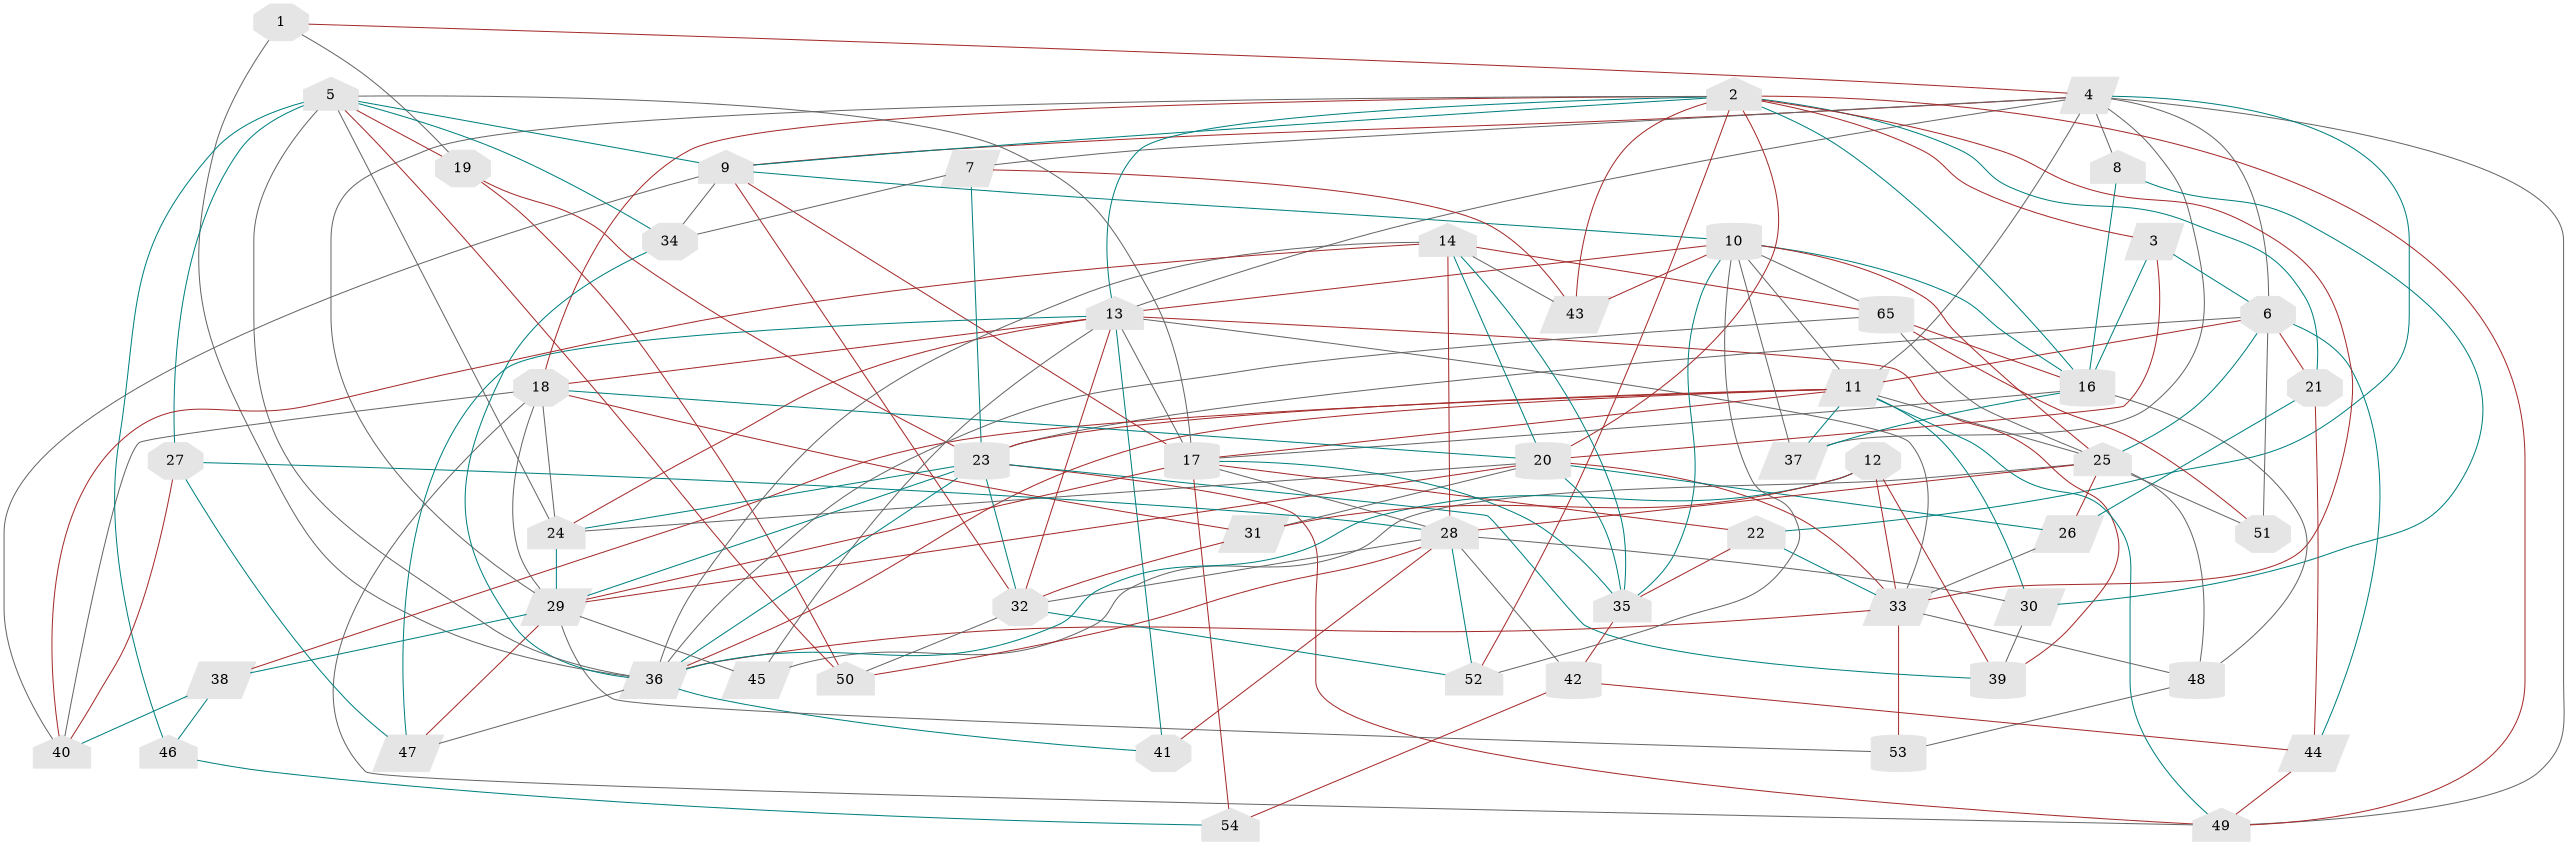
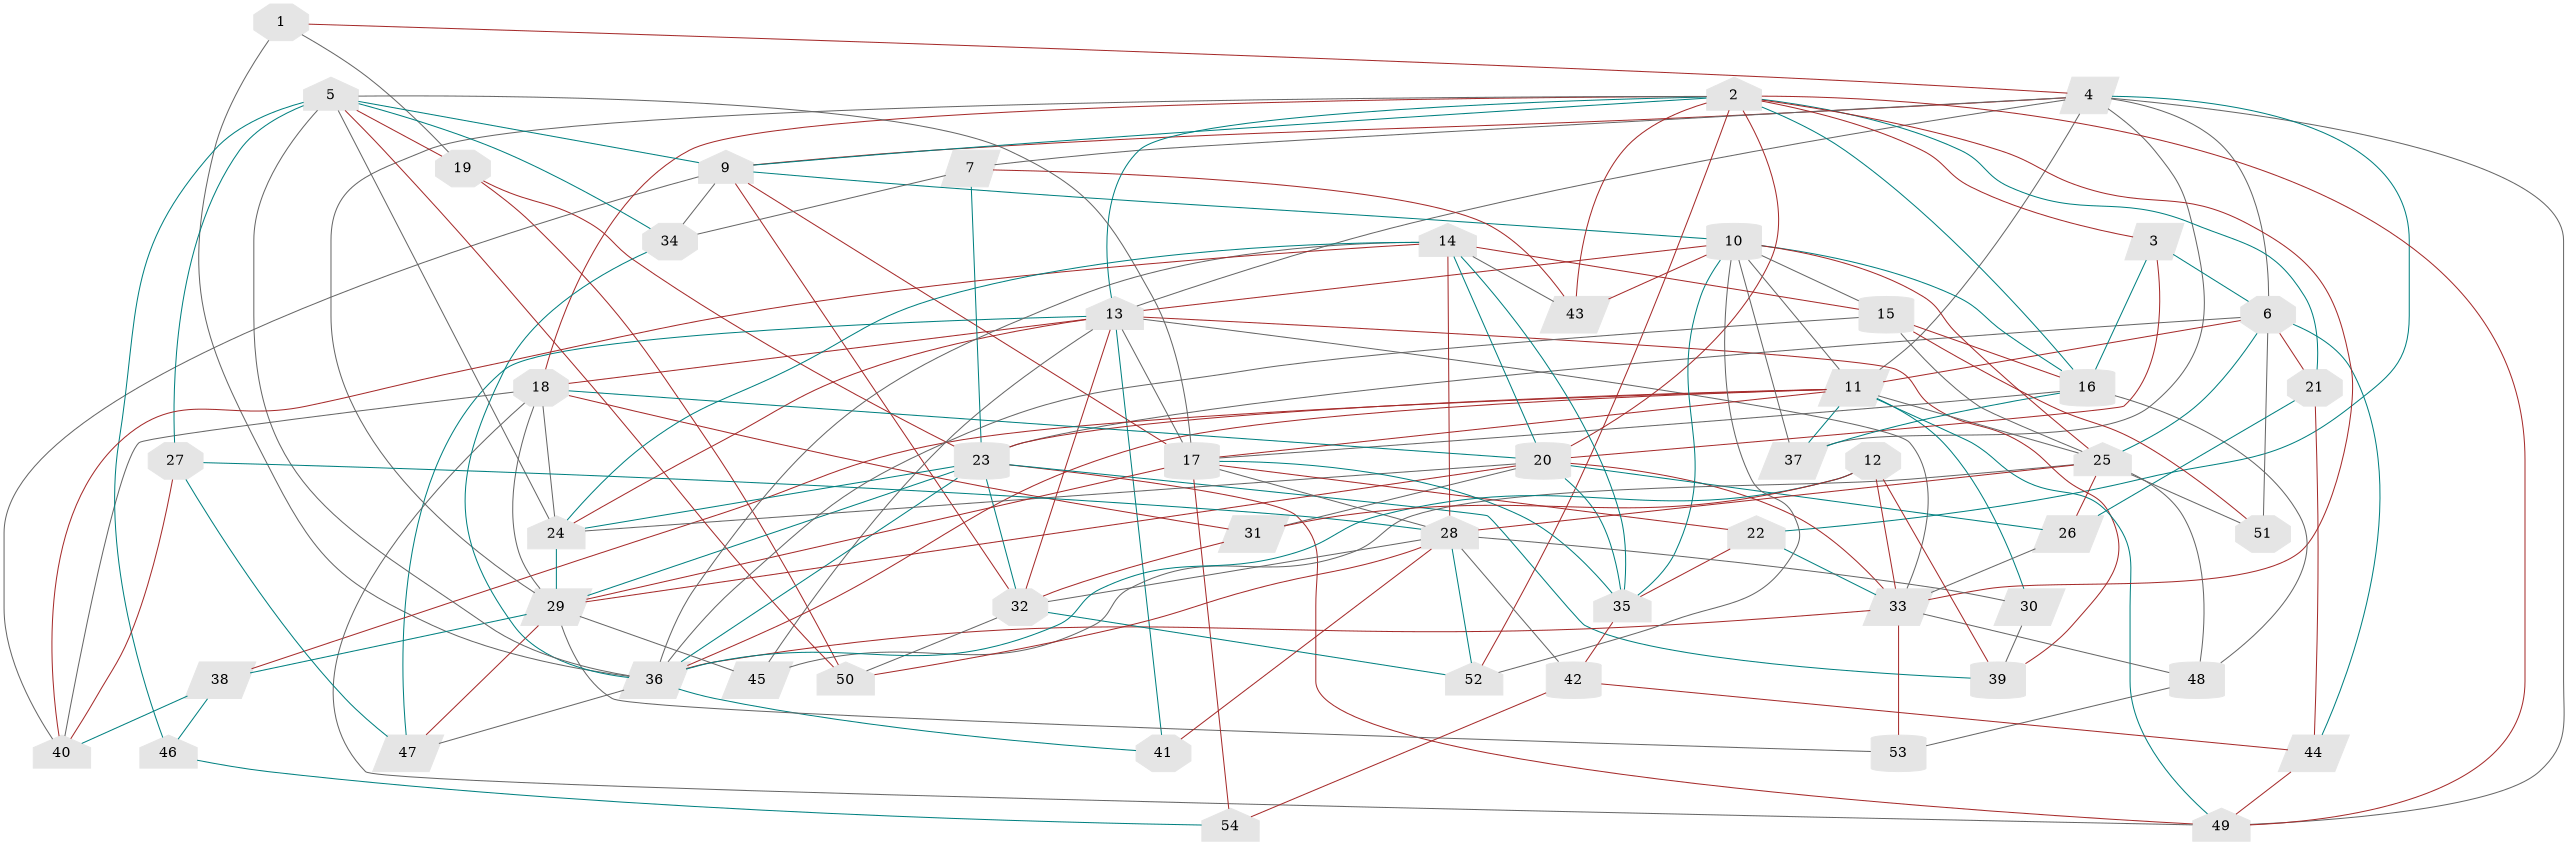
(2118, 169) -> none
none -> (961, 292)
(1886, 315) -> (1886, 315)
